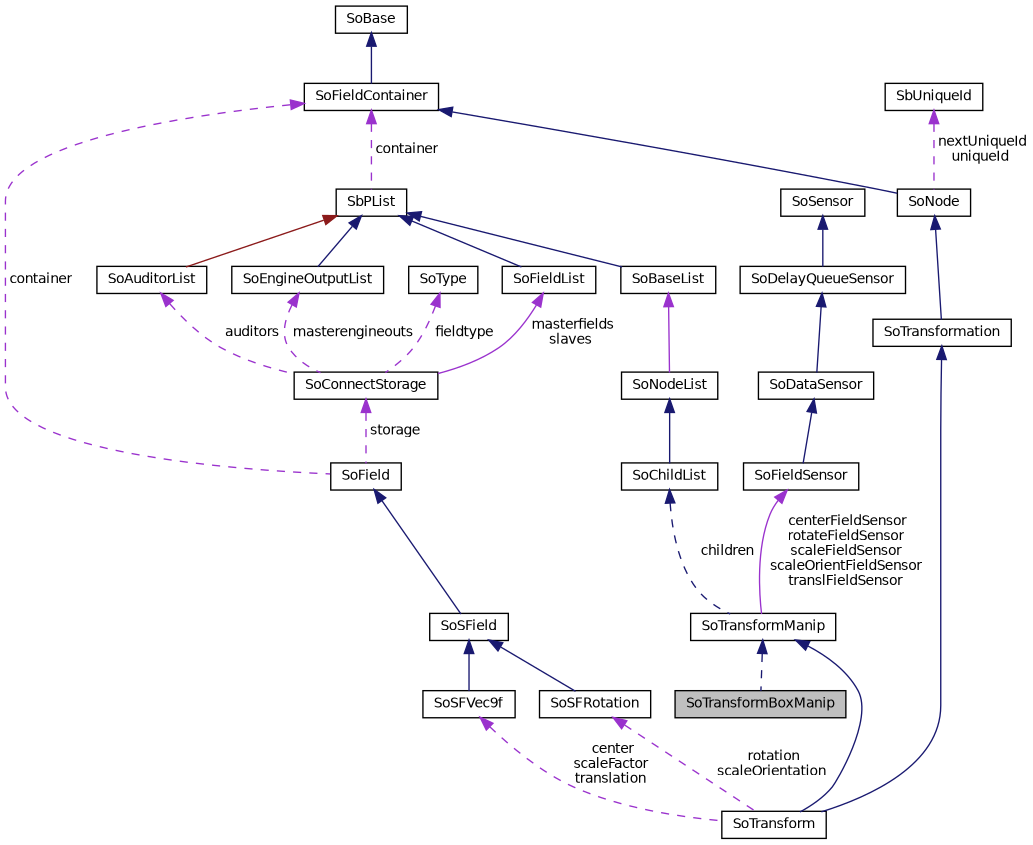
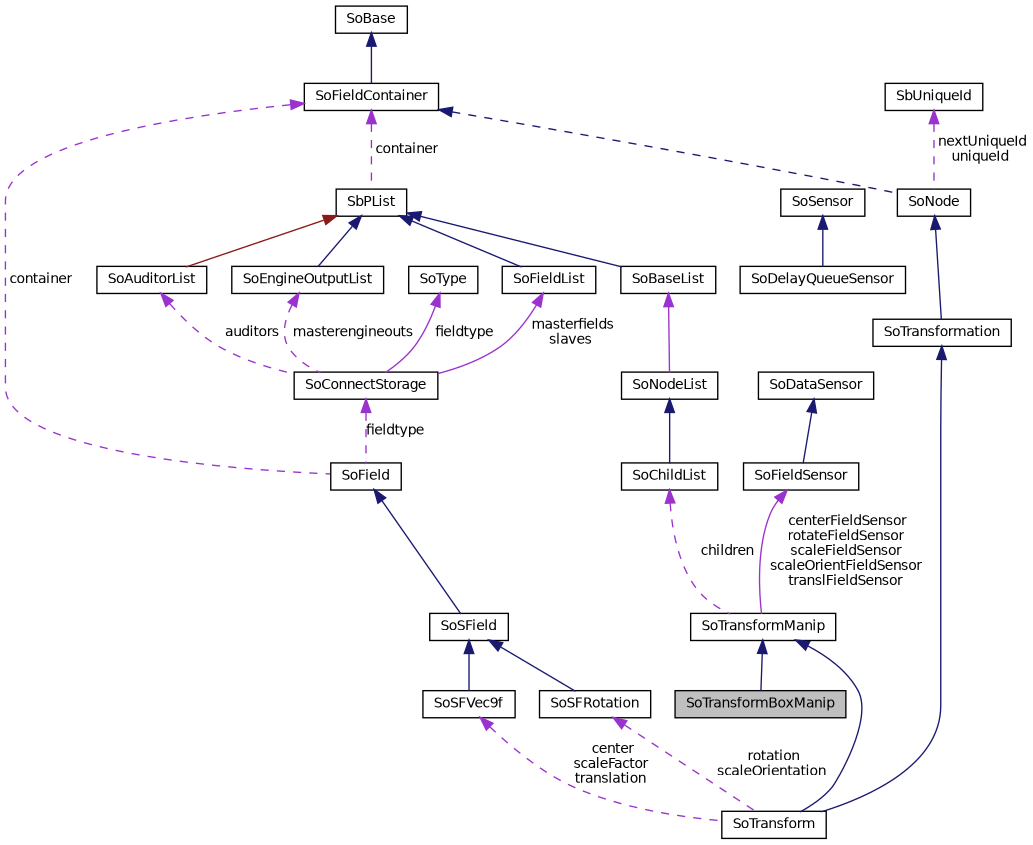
(675, 151) -> (675, 151)
(819, 340) -> none
(416, 344) -> (416, 344)
(393, 431) -> (393, 431)
(685, 568) -> (685, 568)
(762, 672) -> (762, 672)
